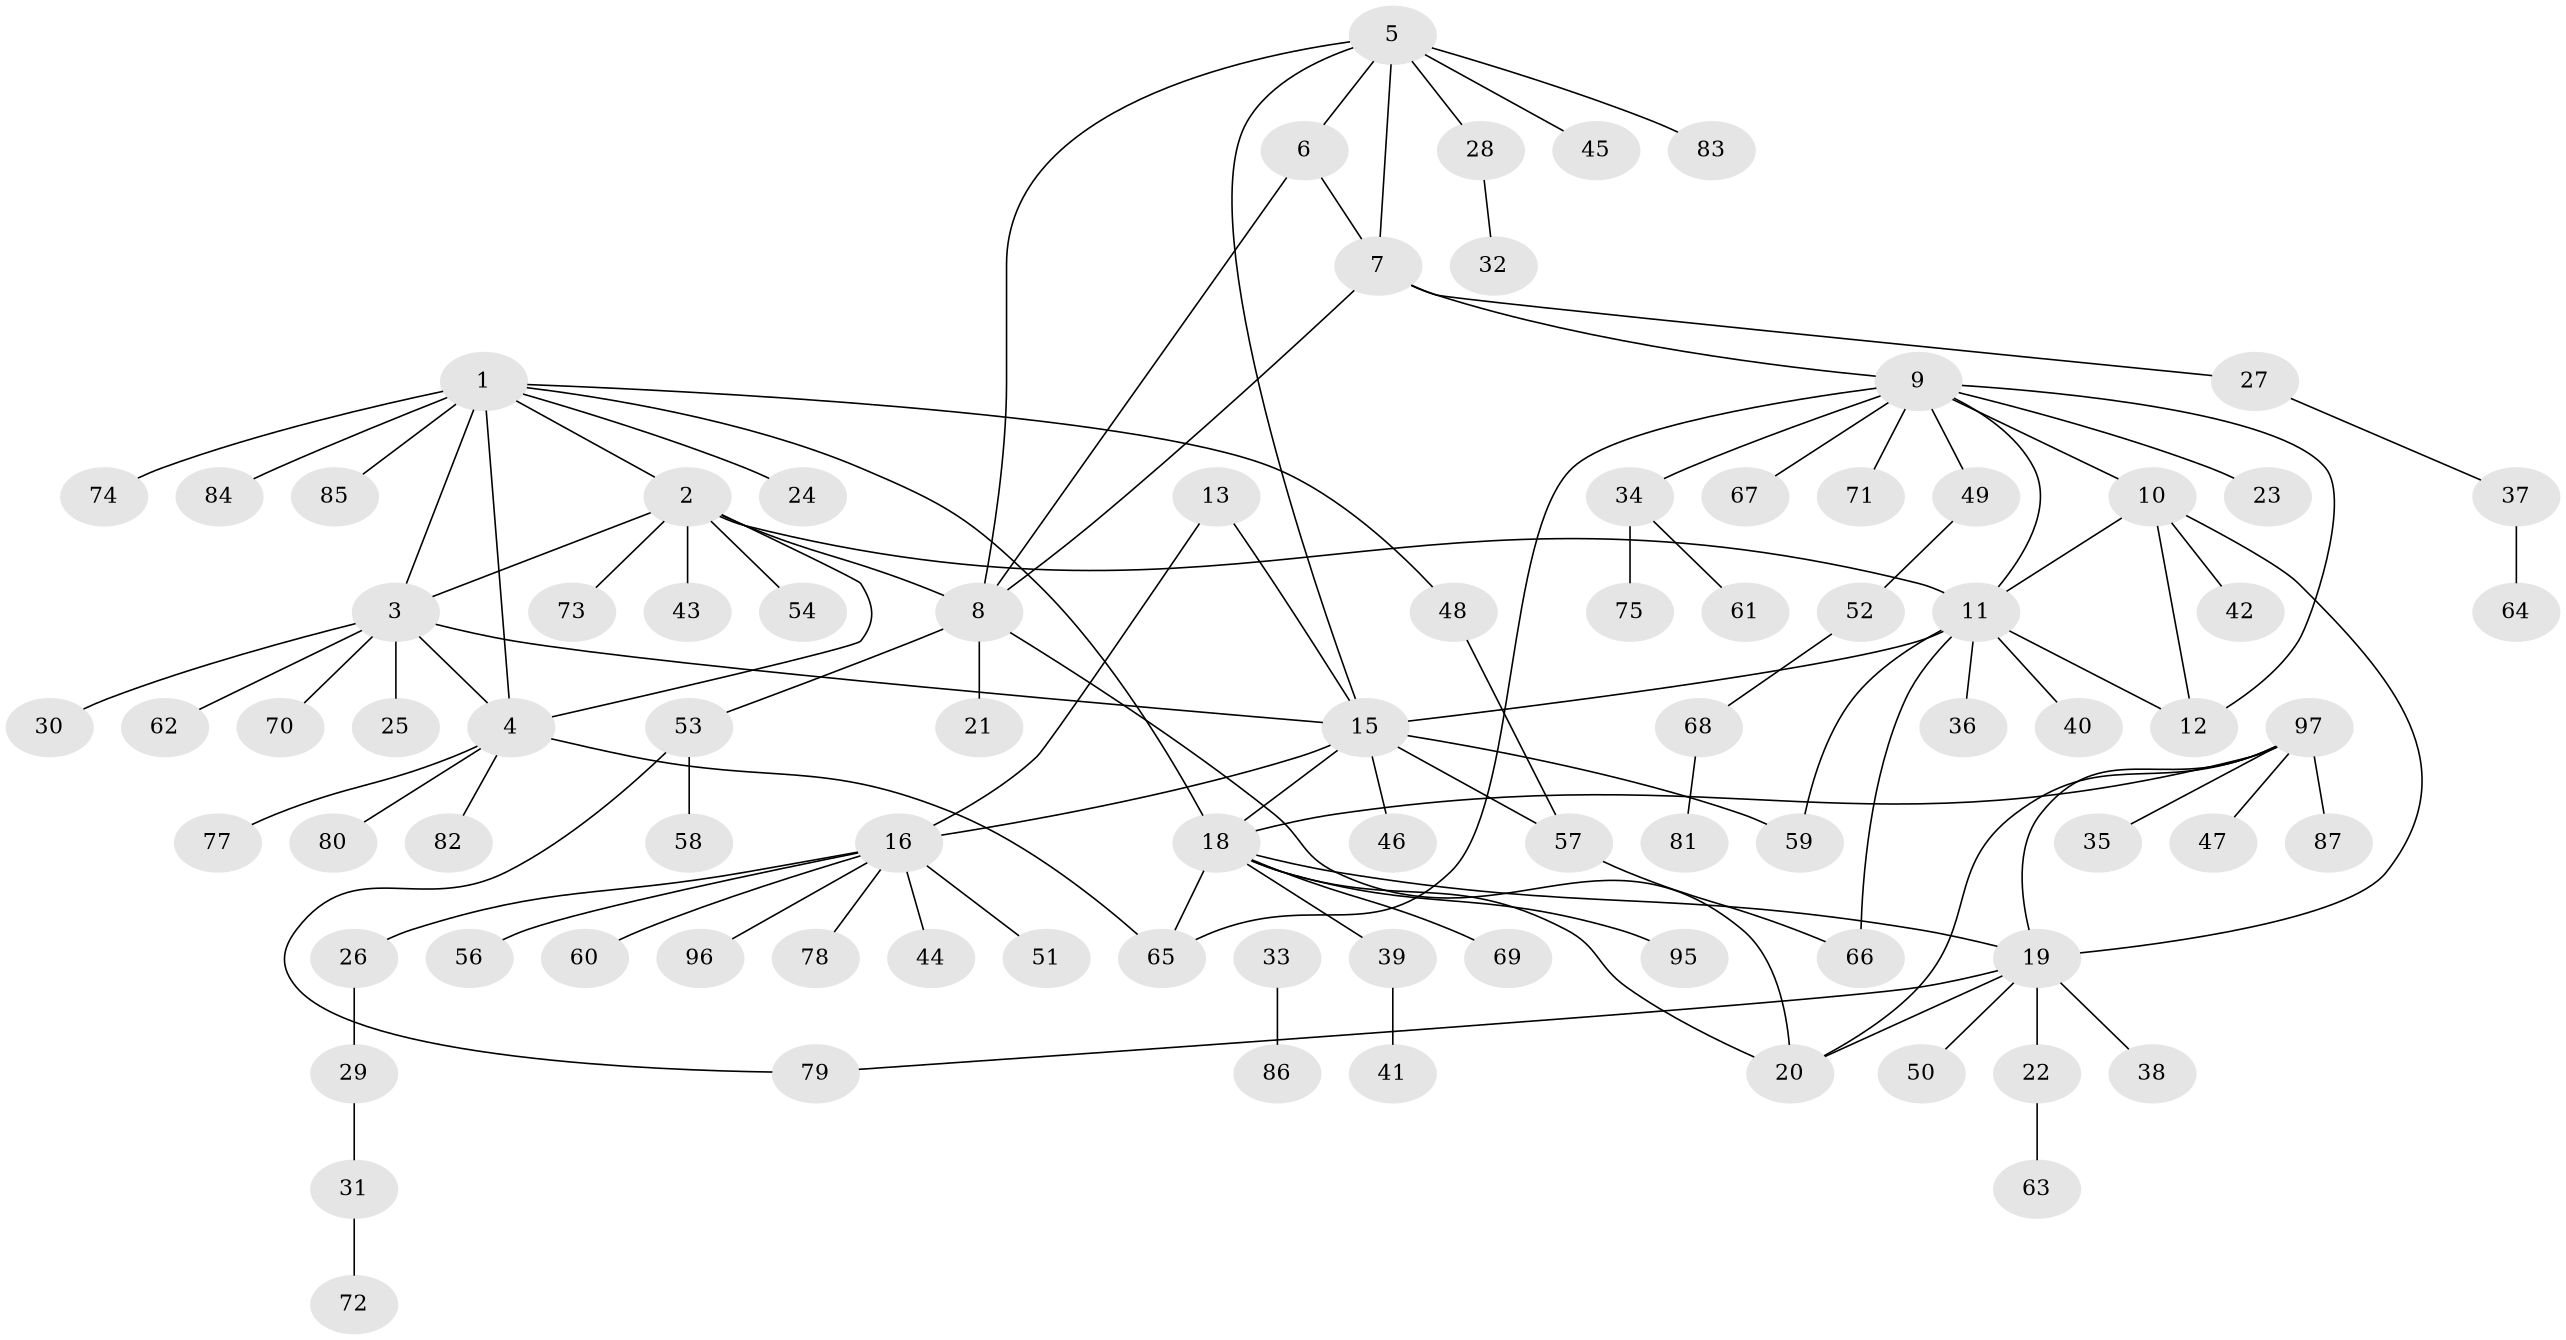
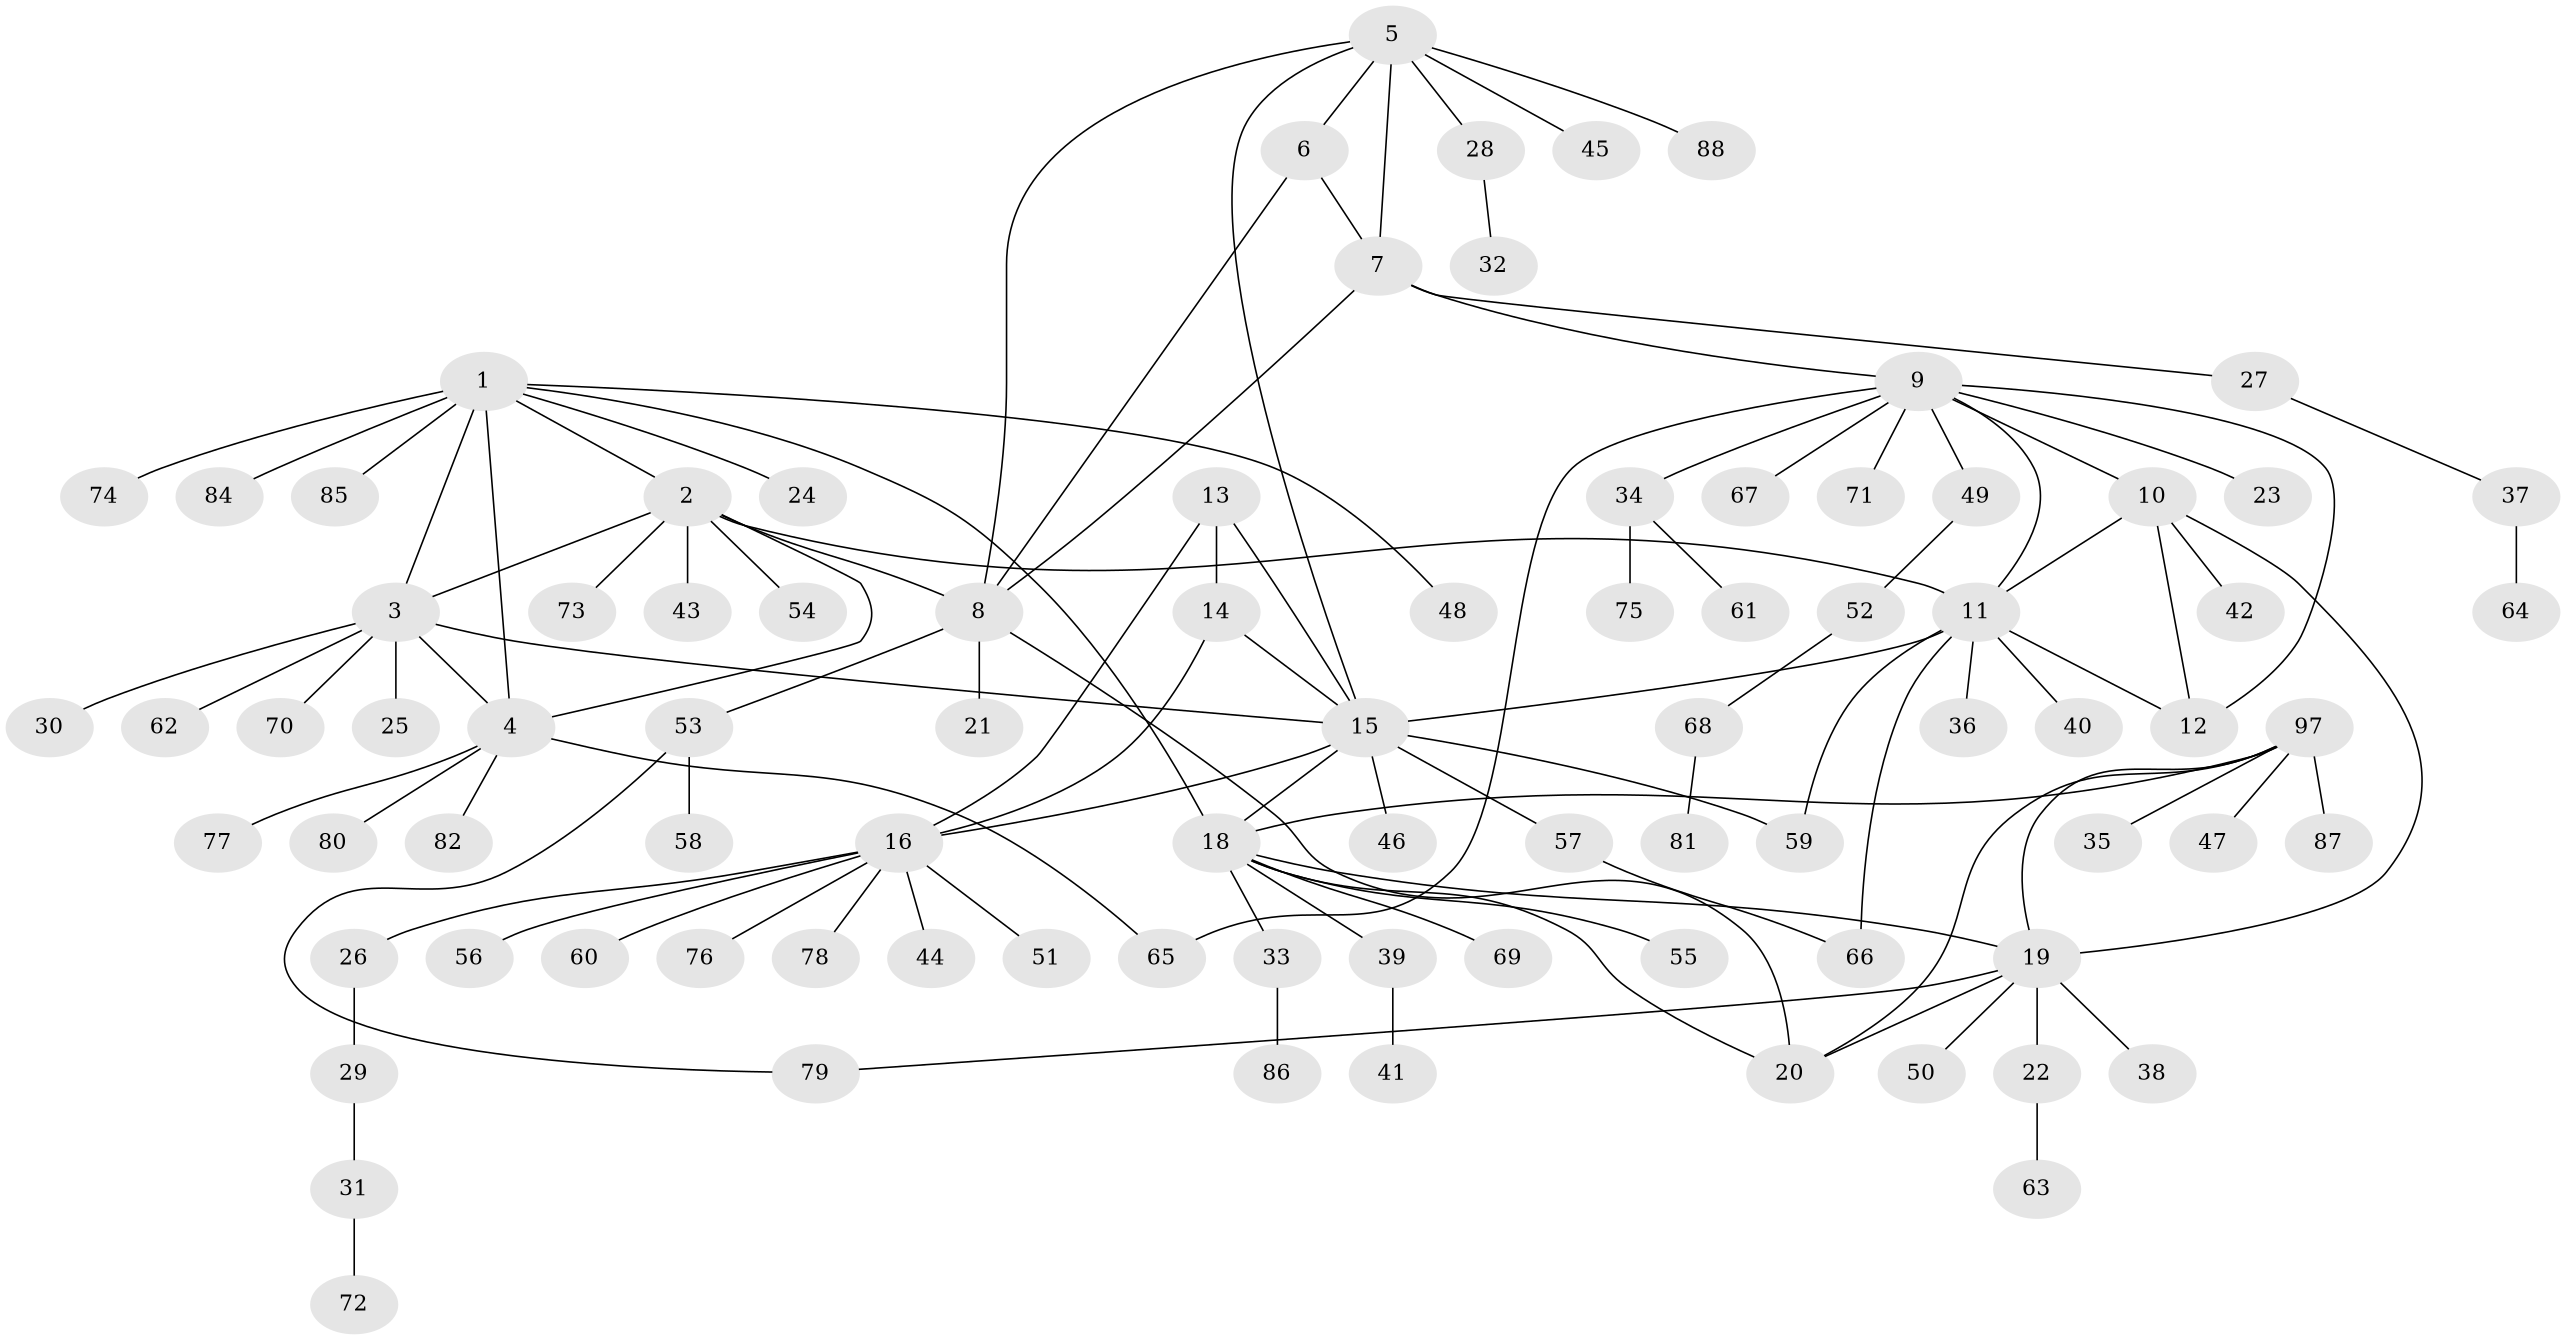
(1712, 151) -> (1712, 151)
none -> (1217, 612)
(1514, 732) -> none
(1189, 900) -> (1247, 901)
(700, 958) -> (700, 958)
(1685, 958) -> (1685, 958)
